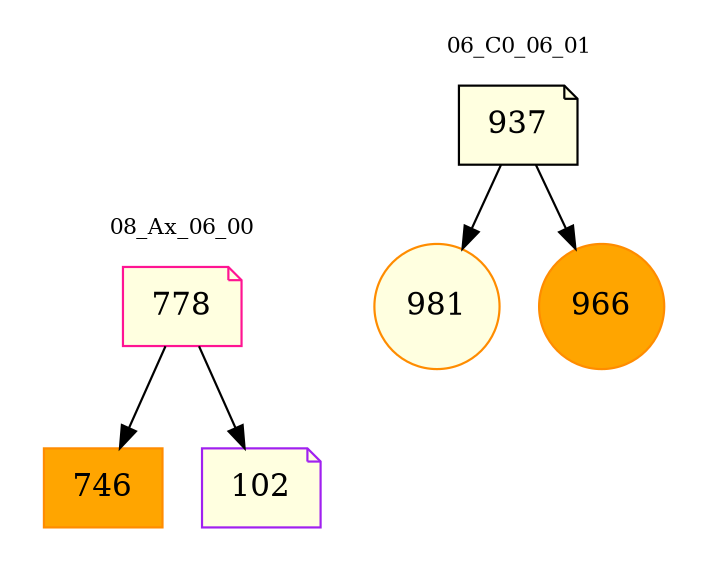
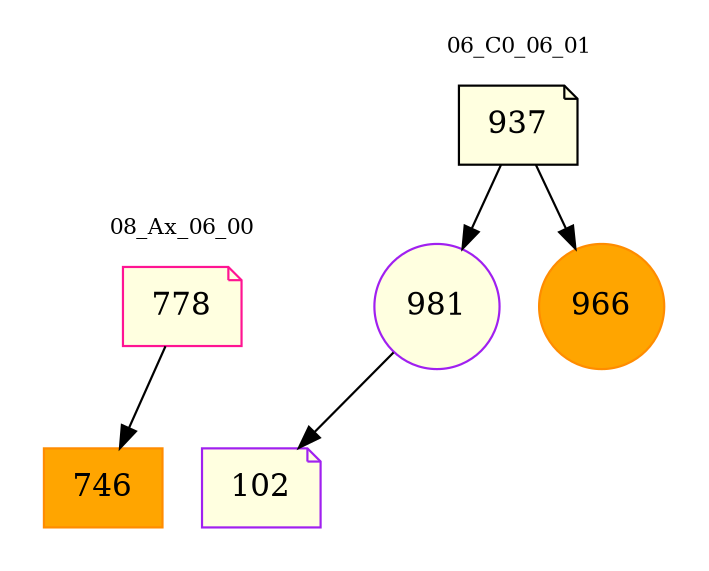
(437, 307) -> (437, 307)
(217, 387) -> (374, 372)
